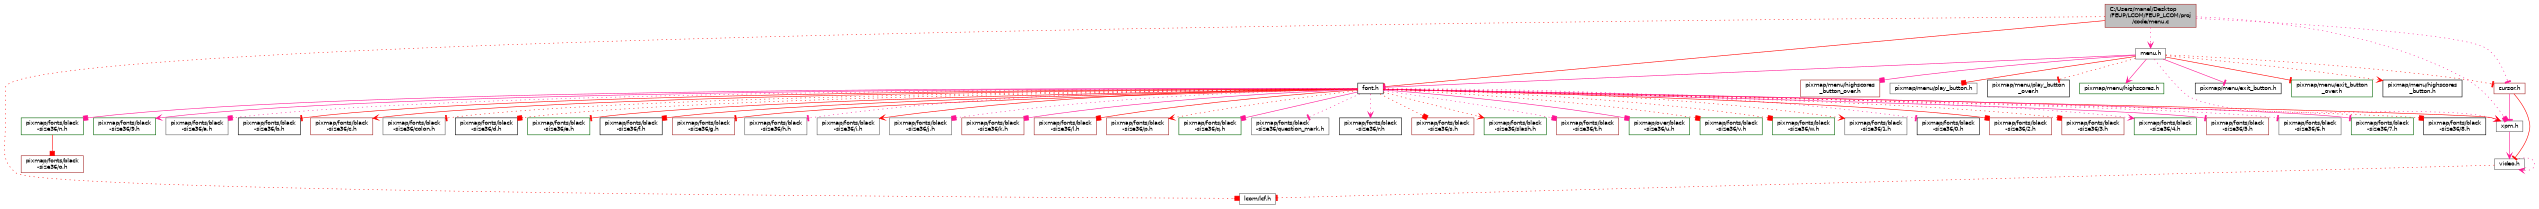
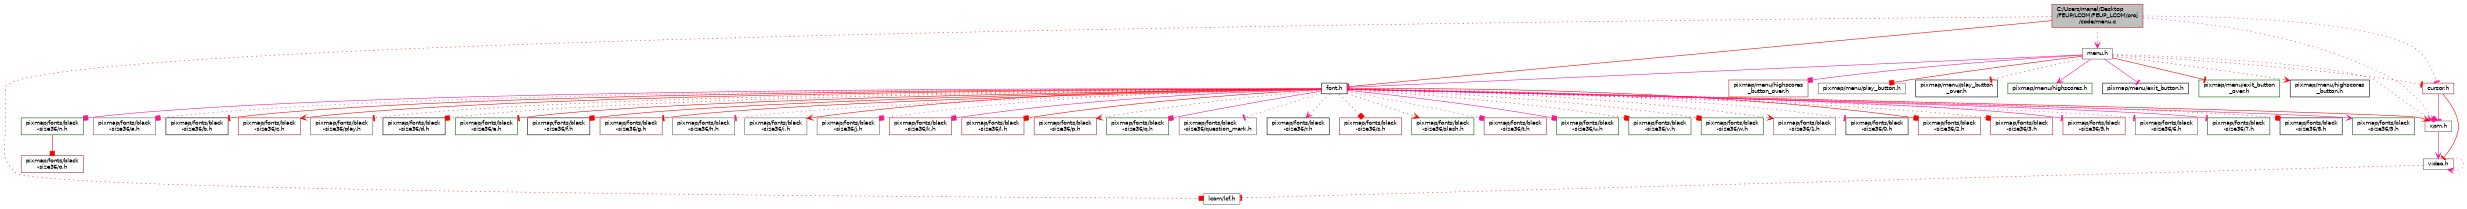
(414, 126) -> (342, 126)
(1659, 126) -> (1588, 126)
(2165, 126) -> none
